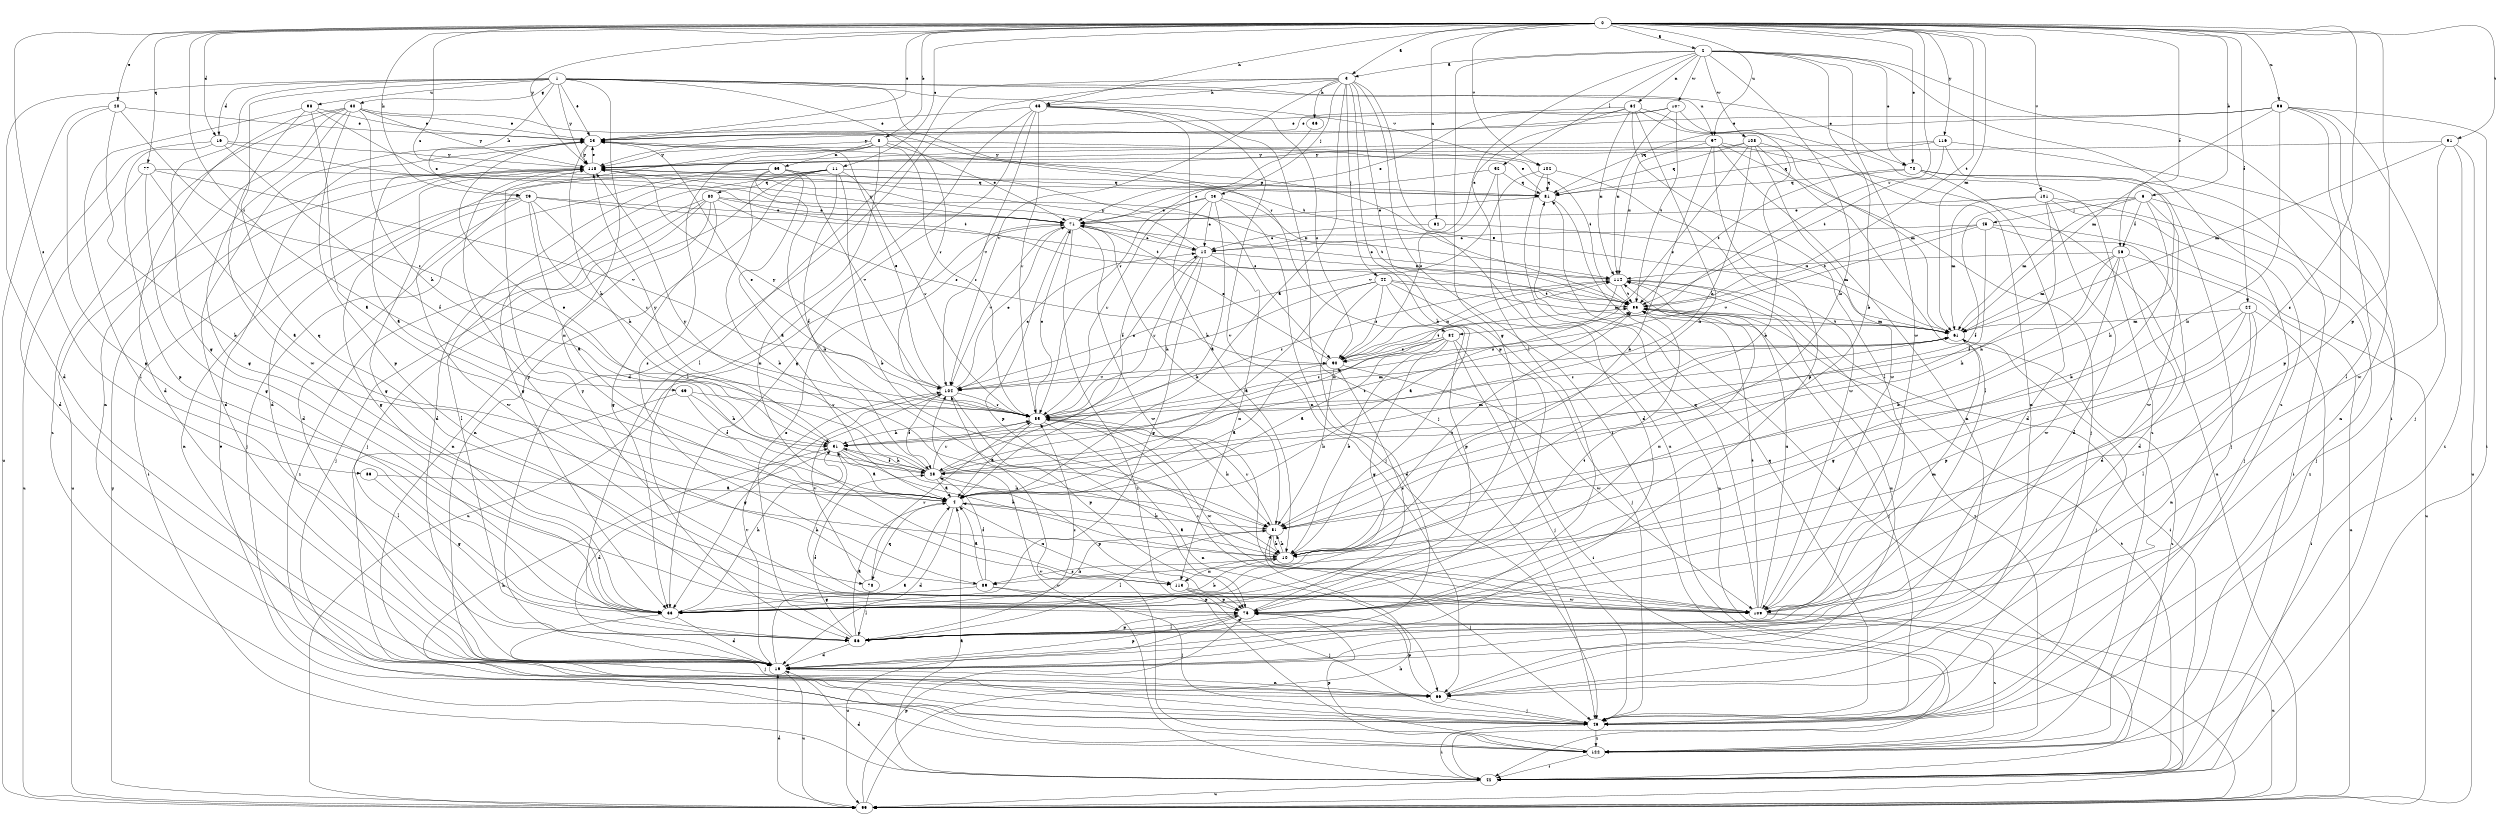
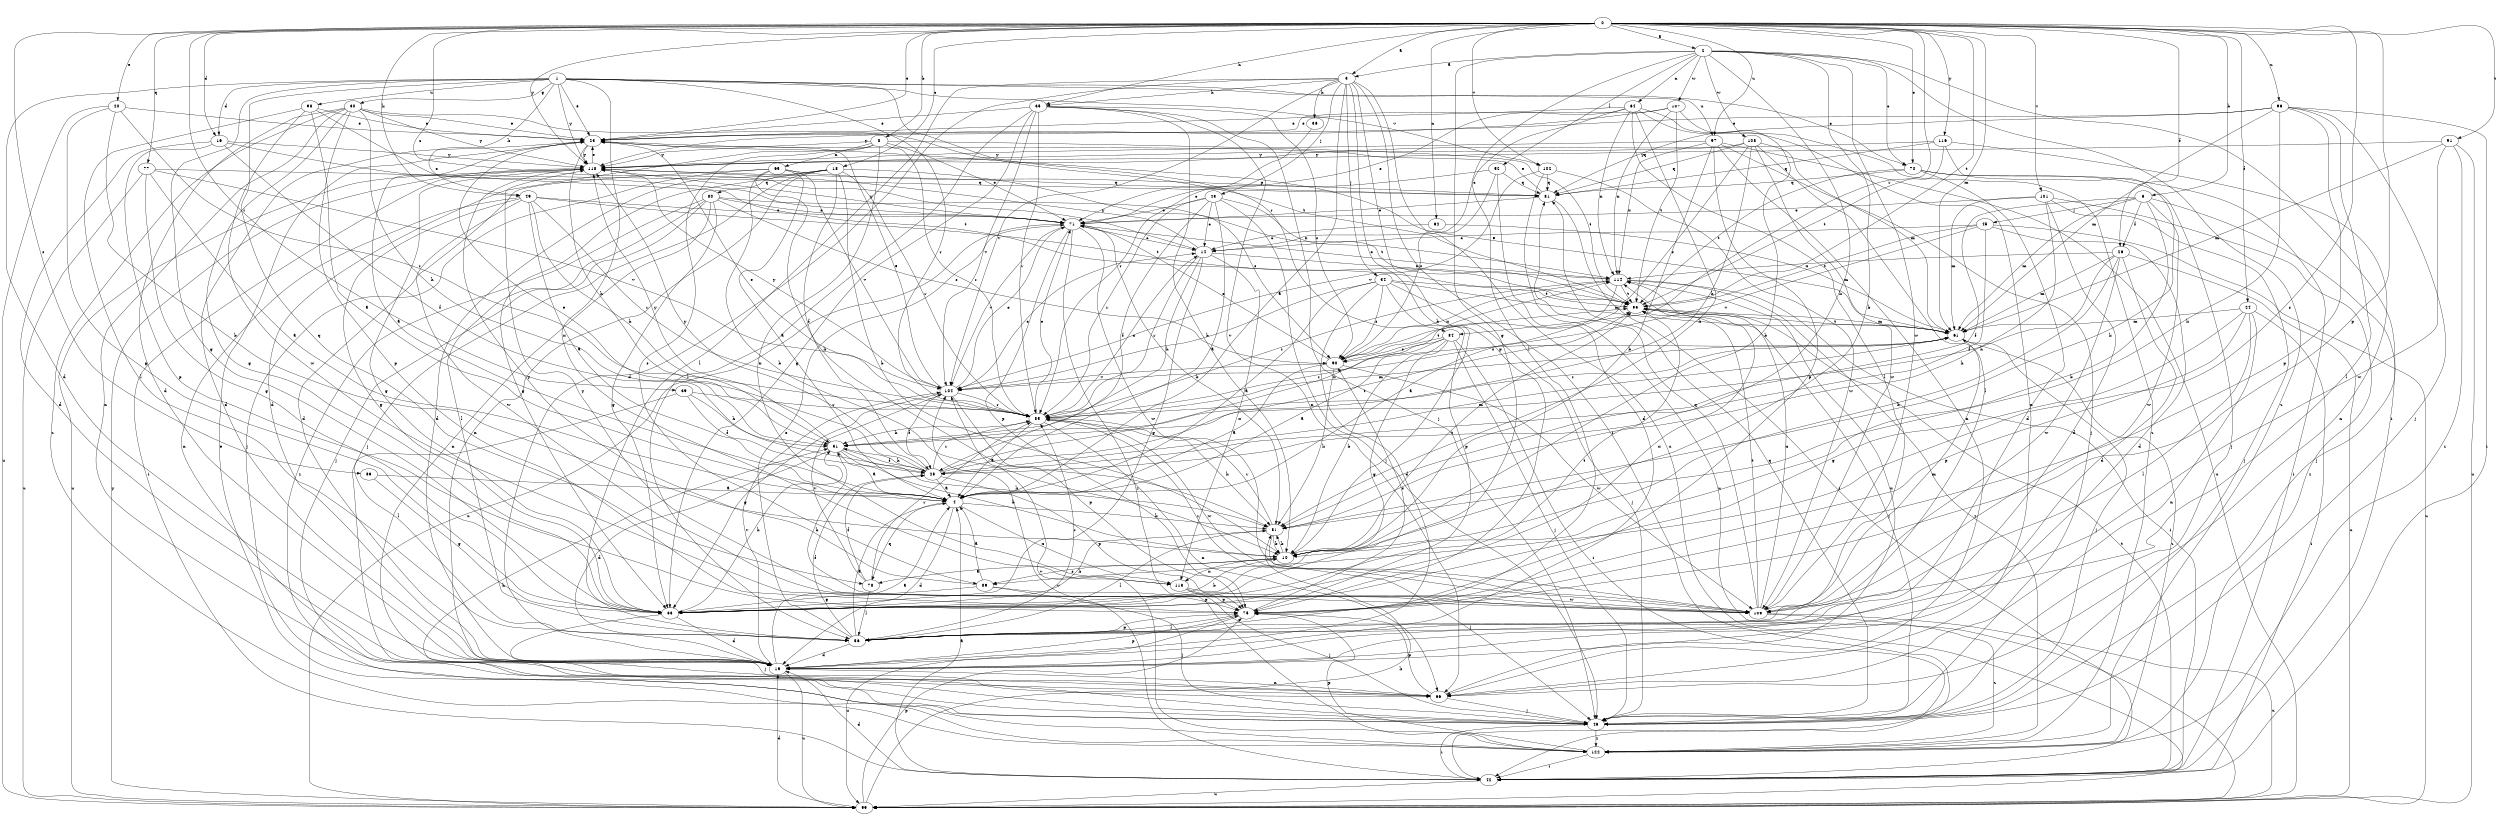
(835, 169) -> (835, 169)
(1384, 280) -> (1384, 280)
(979, 522) -> (850, 504)
(1122, 526) -> (1059, 566)
